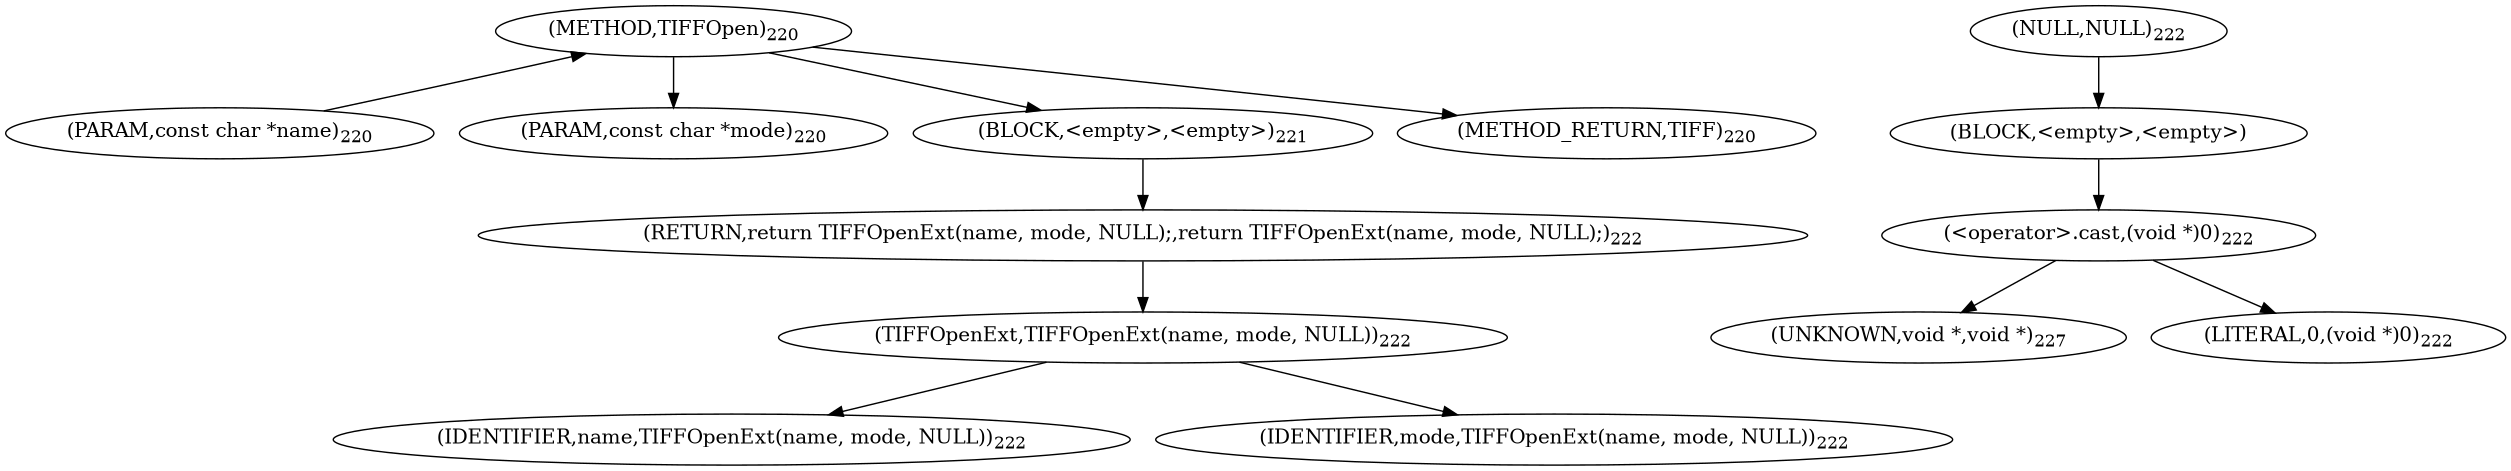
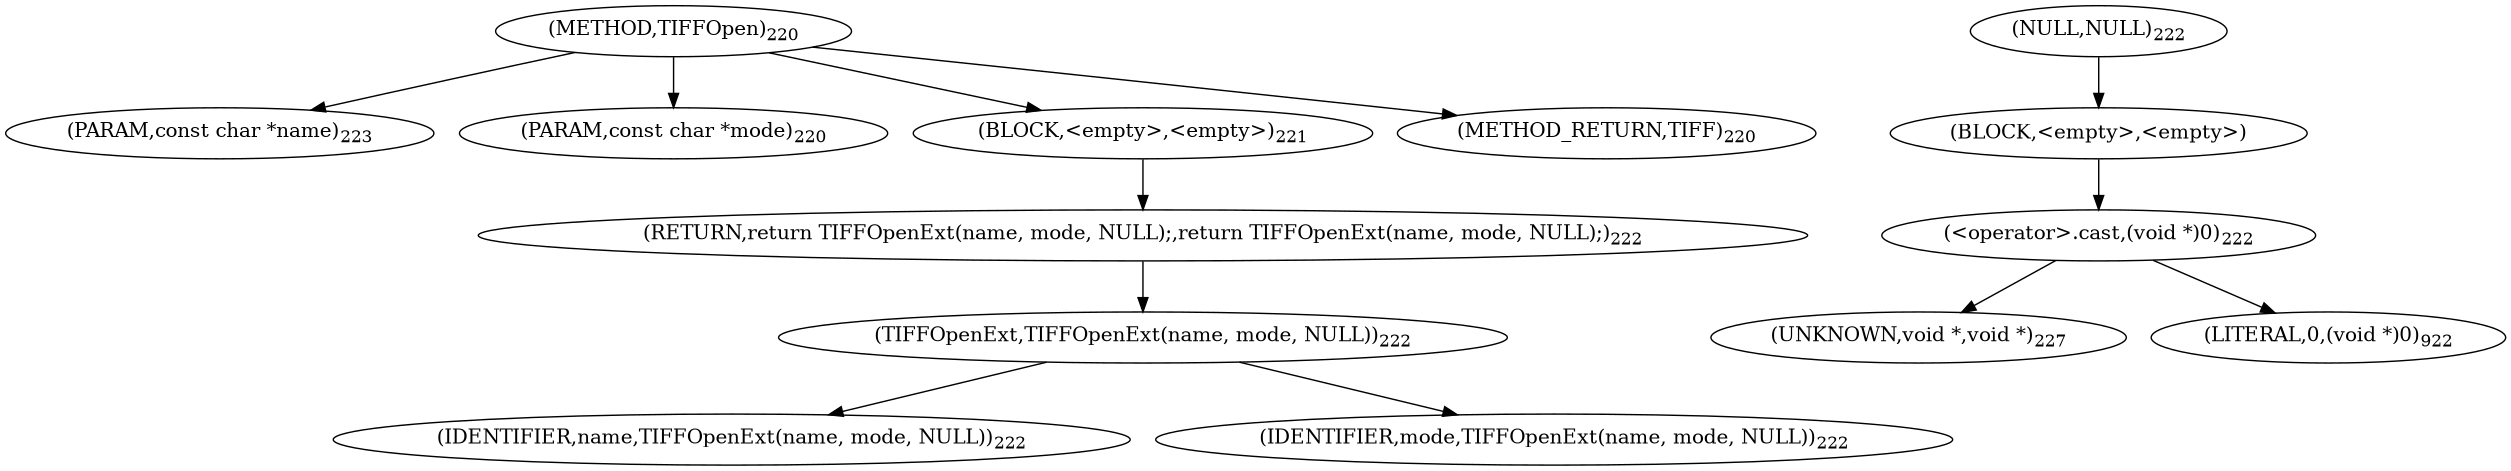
(448, 84) -> (450, 79)
(357, 131) -> (357, 131)
(2437, 335) -> (2437, 335)
